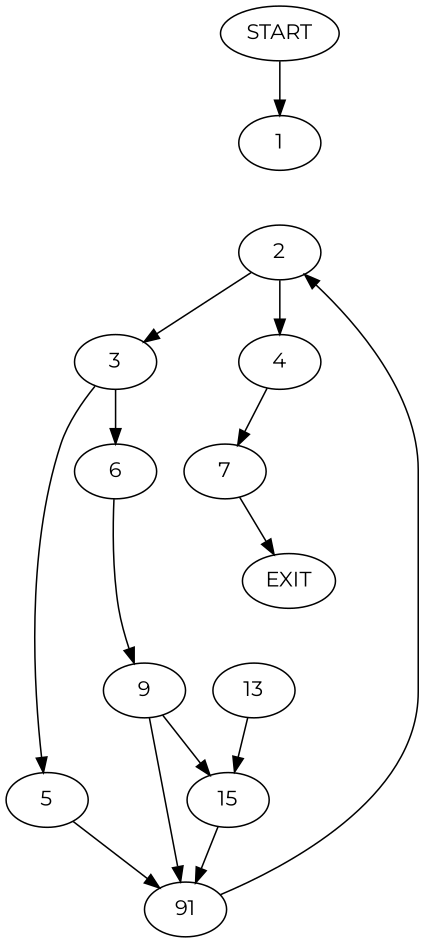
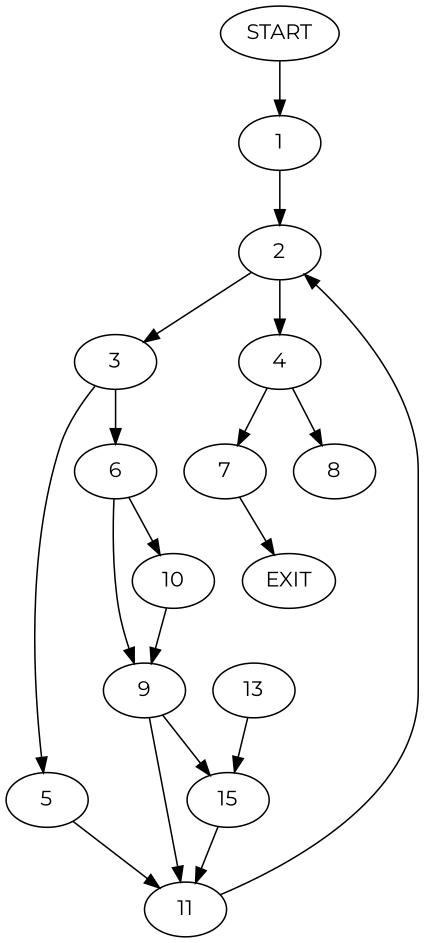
none -> (280, 190)
none -> (335, 471)
none -> (173, 581)
(186, 909) -> (186, 909)
